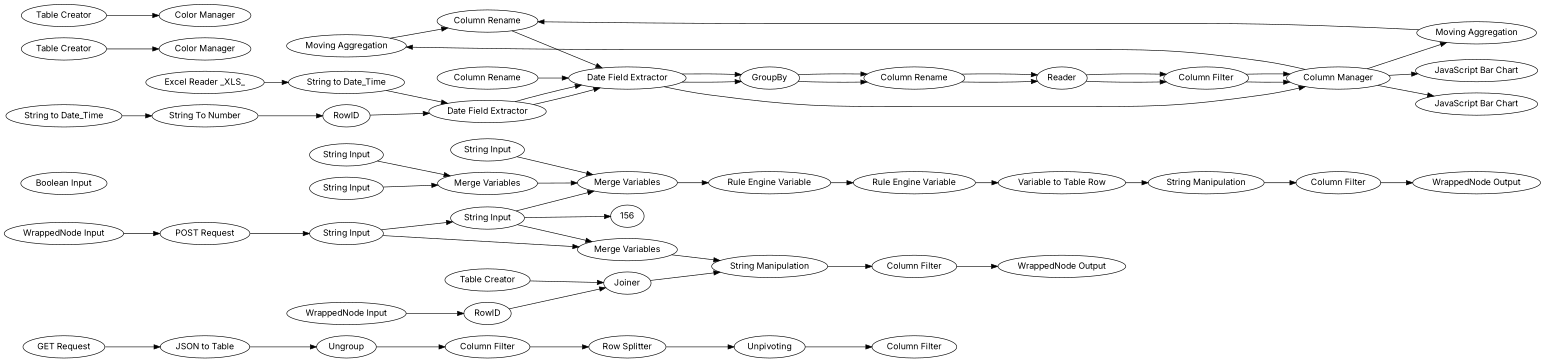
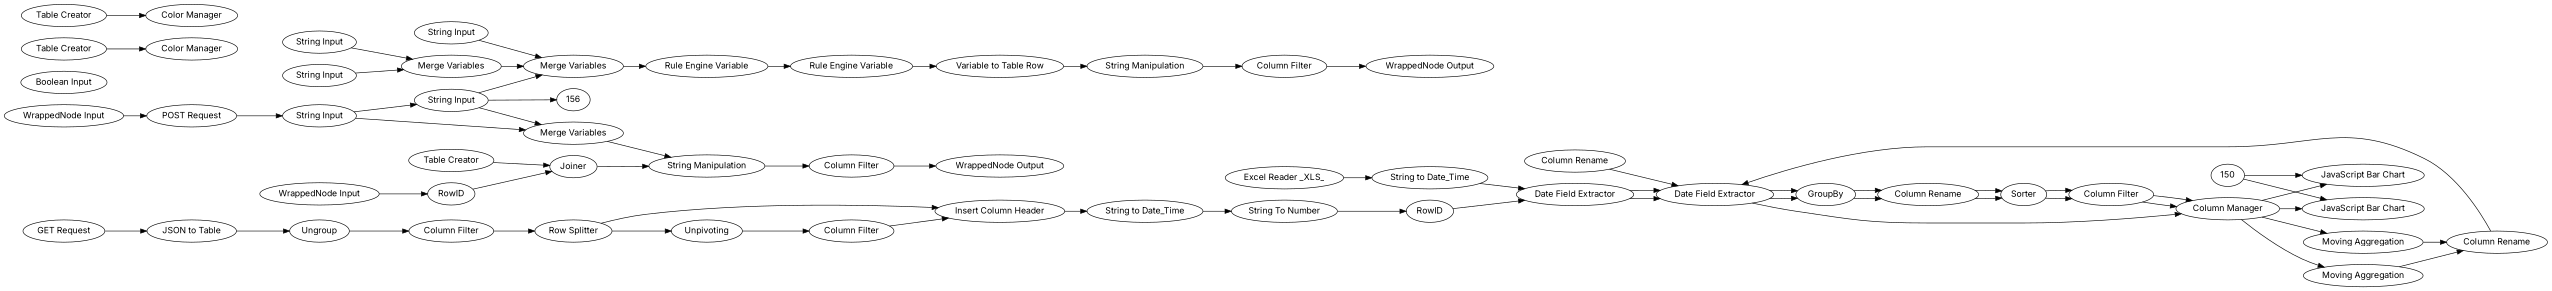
(1062, 78) -> (2024, 195)
none -> (2228, 175)
none -> (1000, 211)
